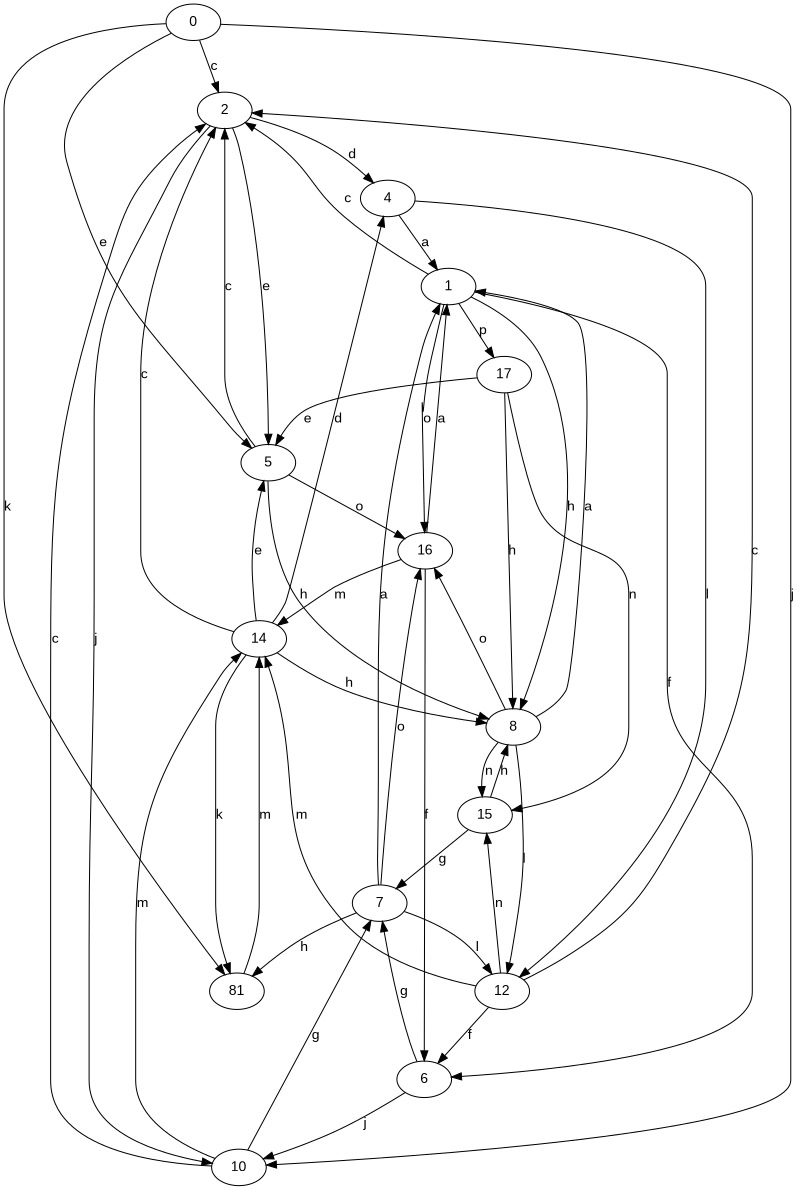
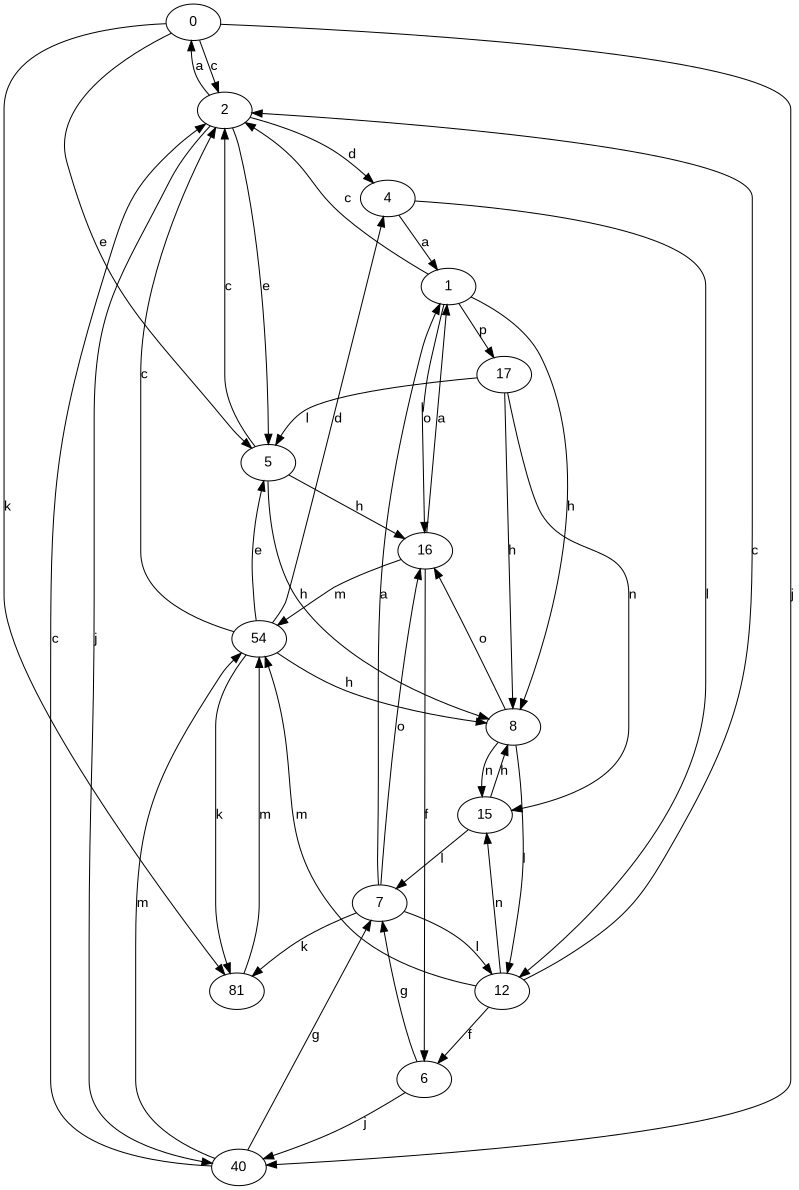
none -> (196, 75)
(308, 419) -> (308, 419)
(585, 478) -> none
(359, 507) -> (359, 507)
(259, 639) -> (259, 639)
(685, 741) -> none
(442, 859) -> (442, 859)
(304, 947) -> (304, 947)
(239, 1167) -> (239, 1167)
